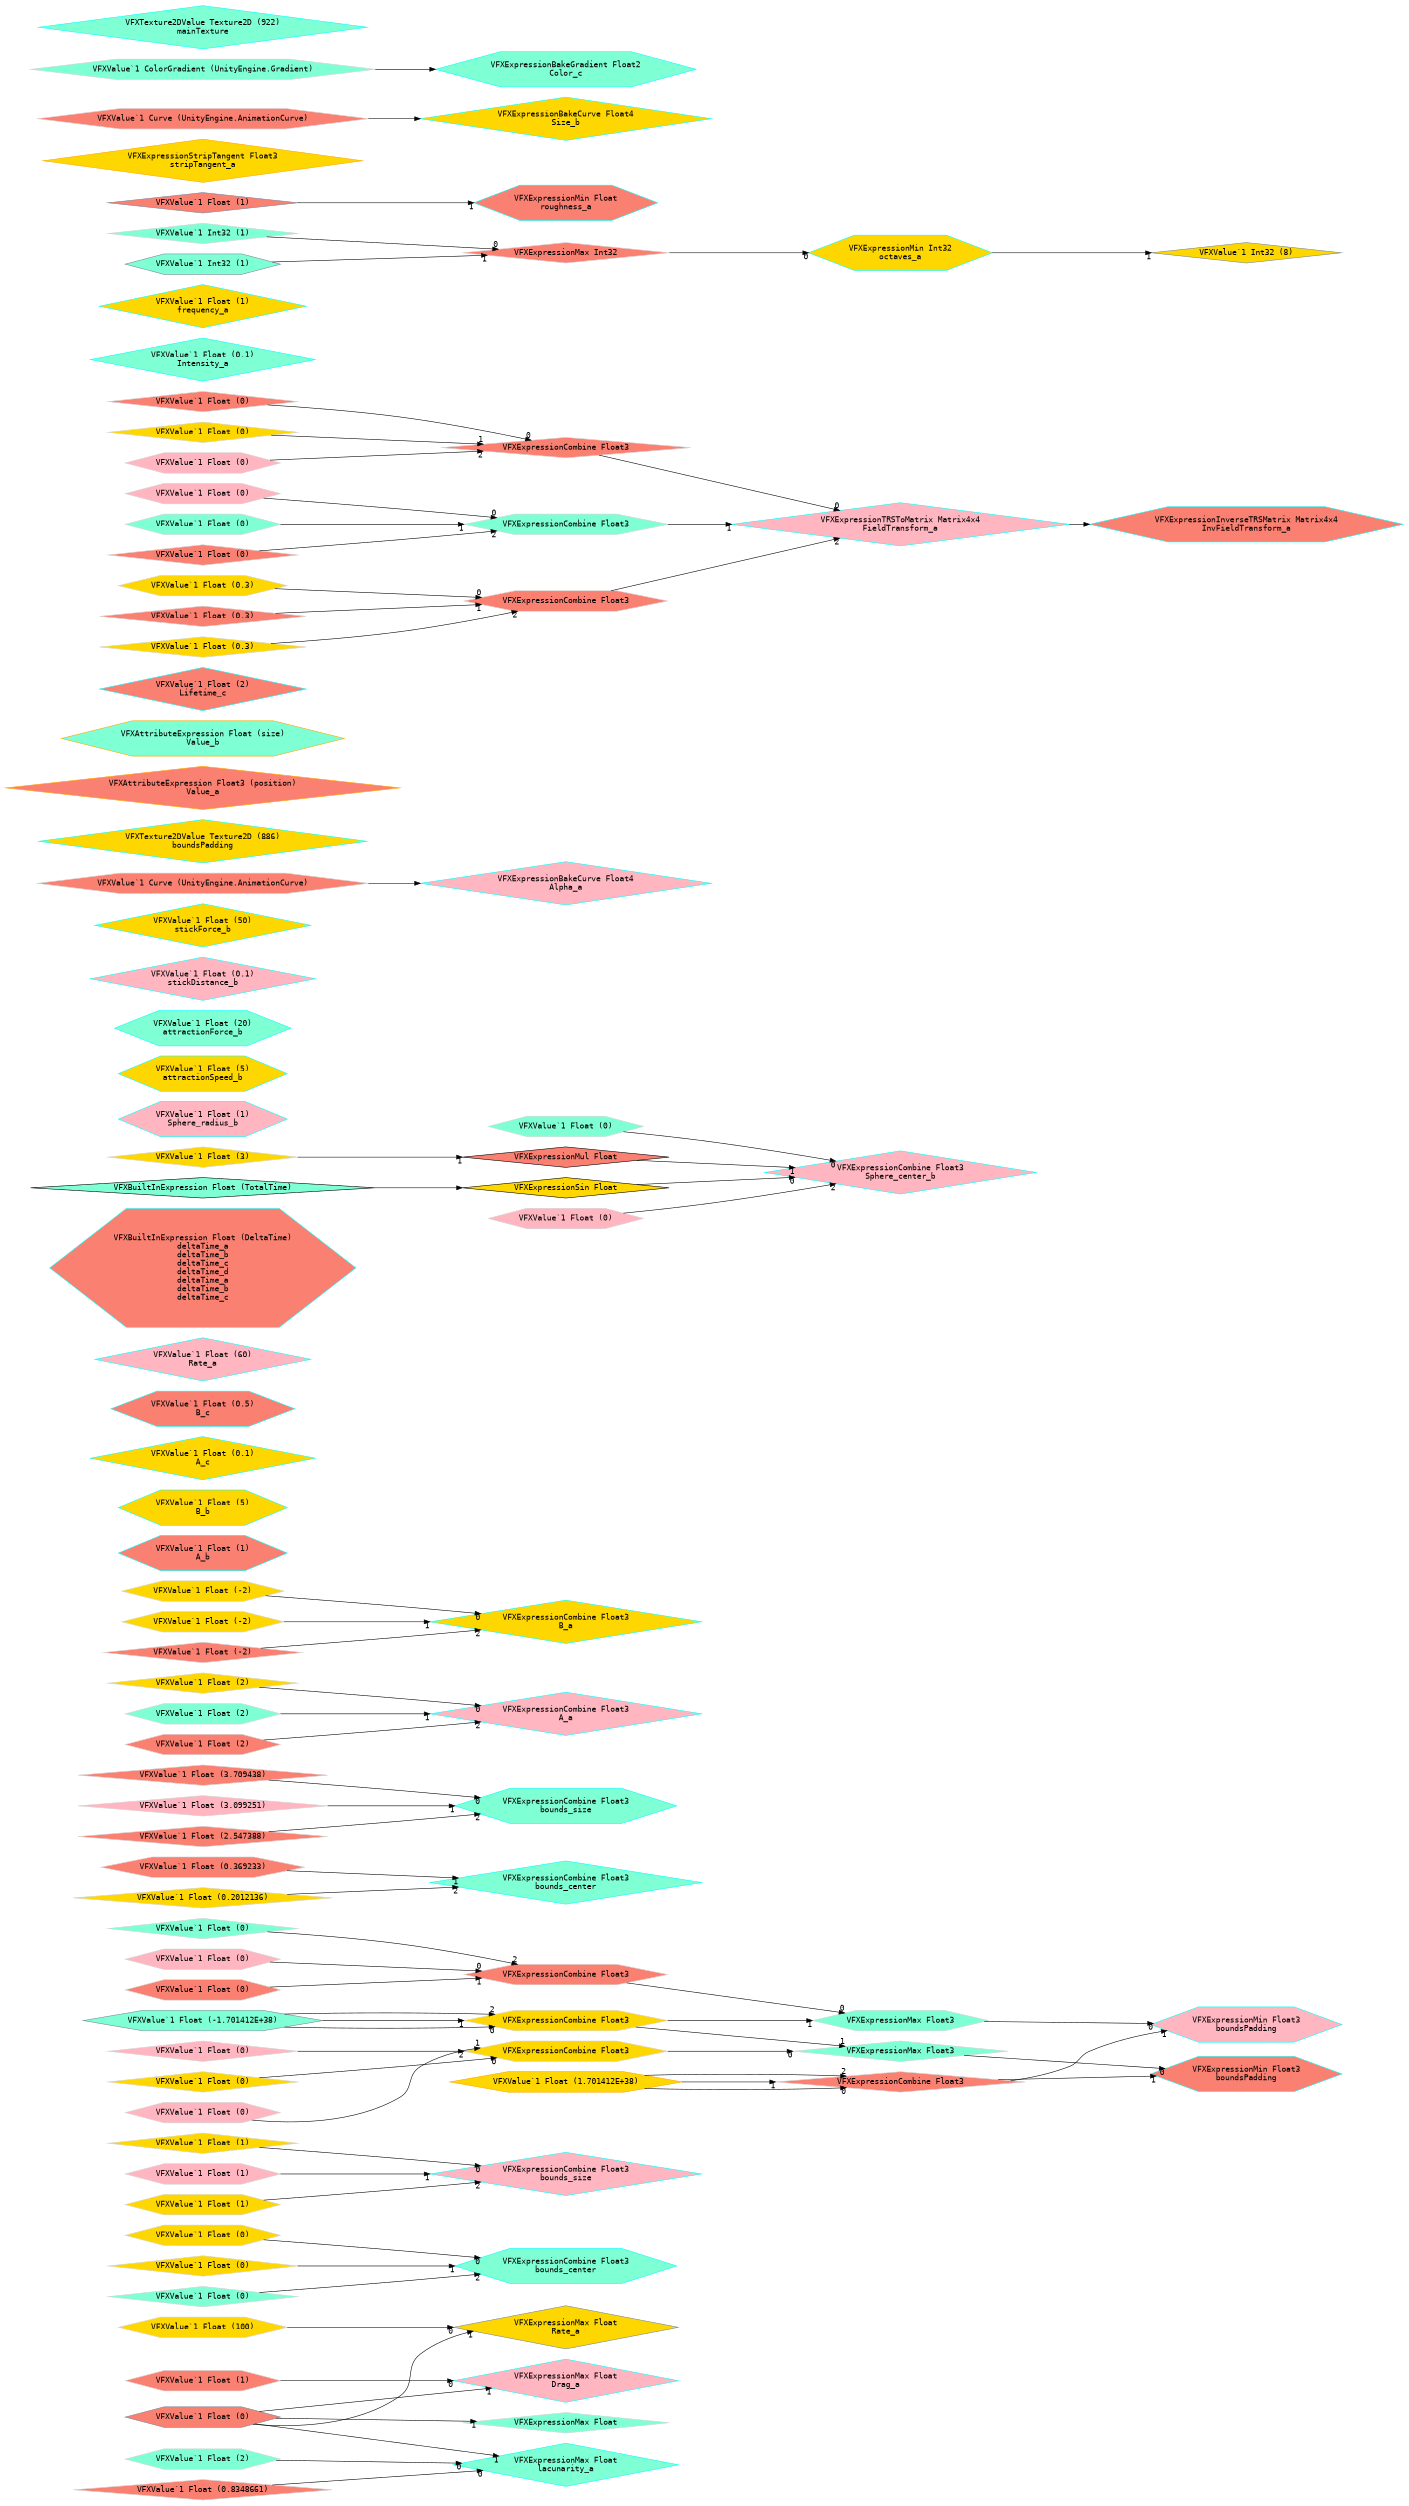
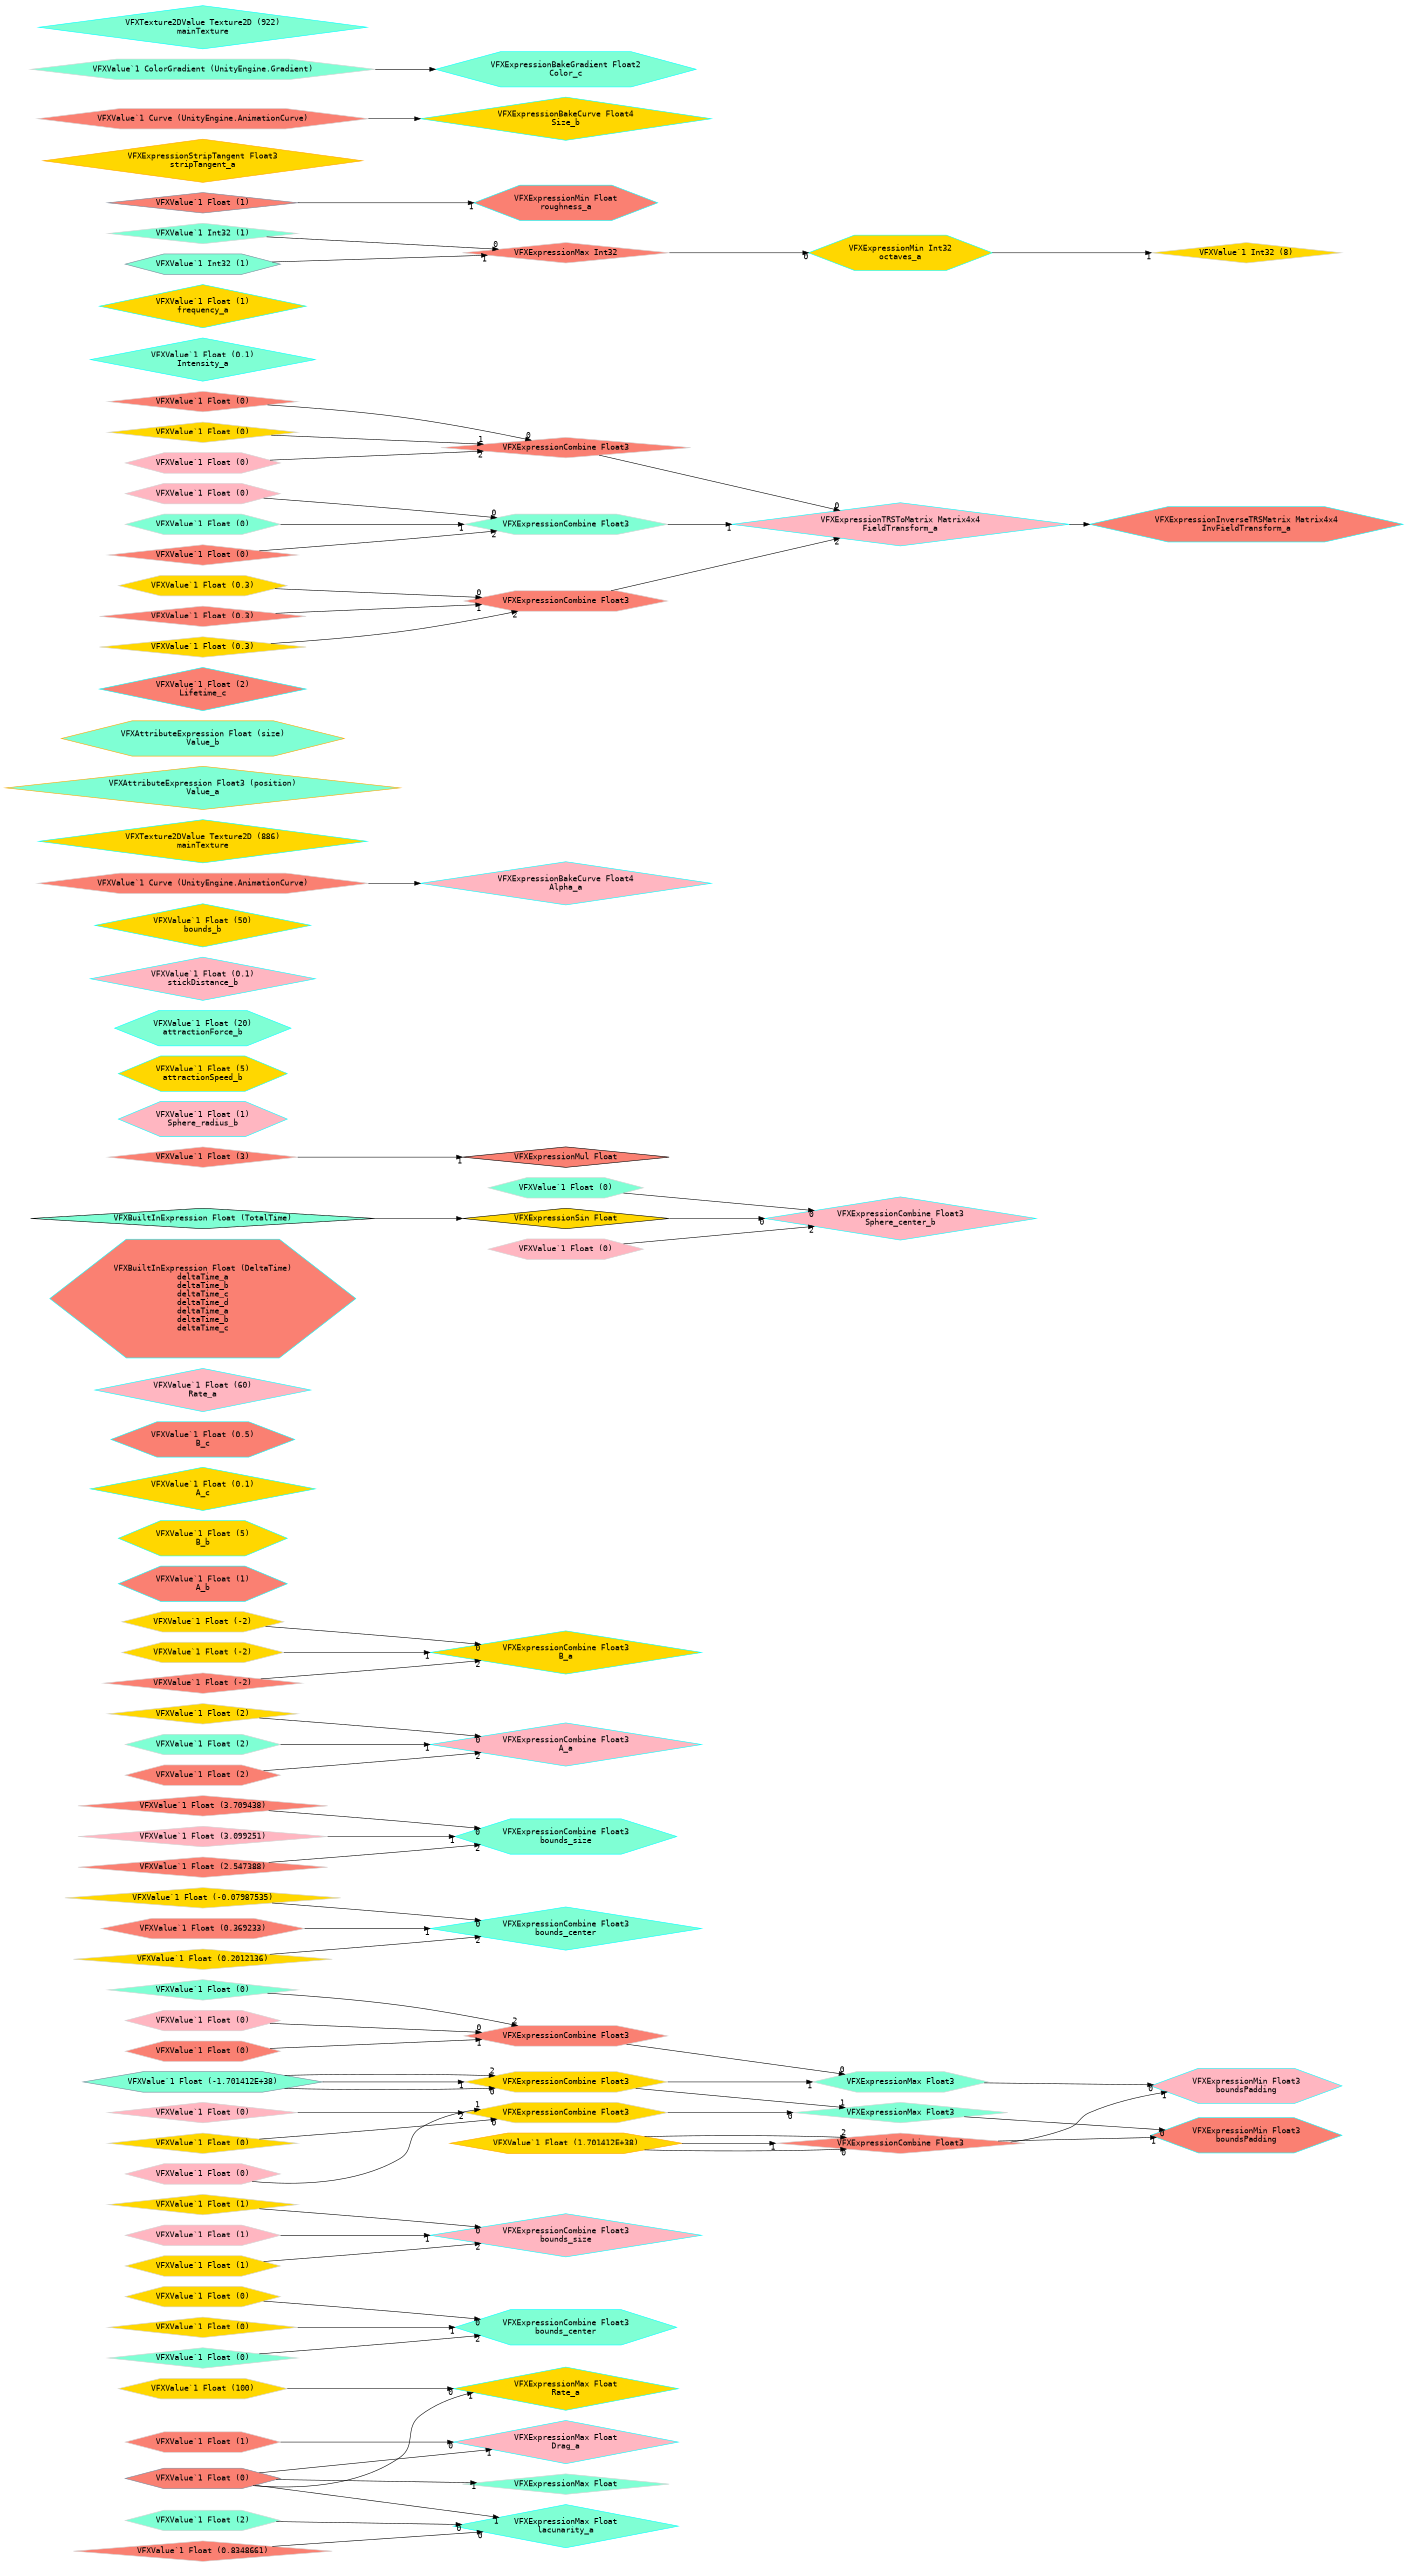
(1246, 253) -> (1246, 253)
(203, 788) -> (203, 788)
(203, 841) -> (203, 841)
(203, 925) -> (203, 925)
(203, 1157) -> (203, 1157)
(713, 1164) -> none
none -> (203, 1898)
(566, 2327) -> (566, 2389)
